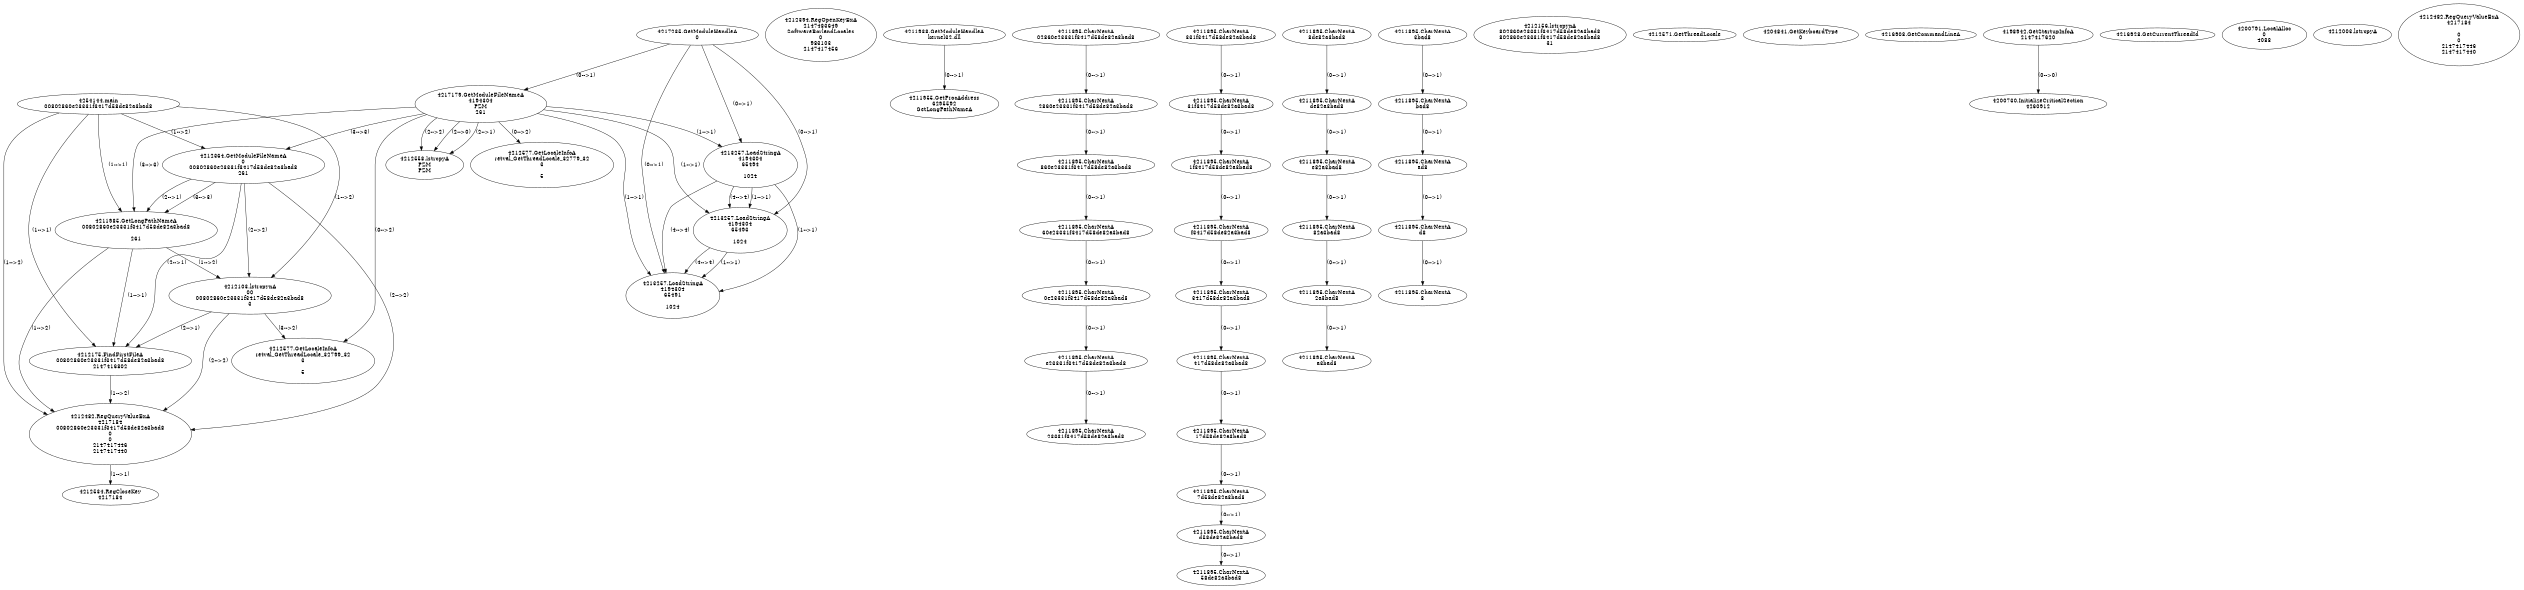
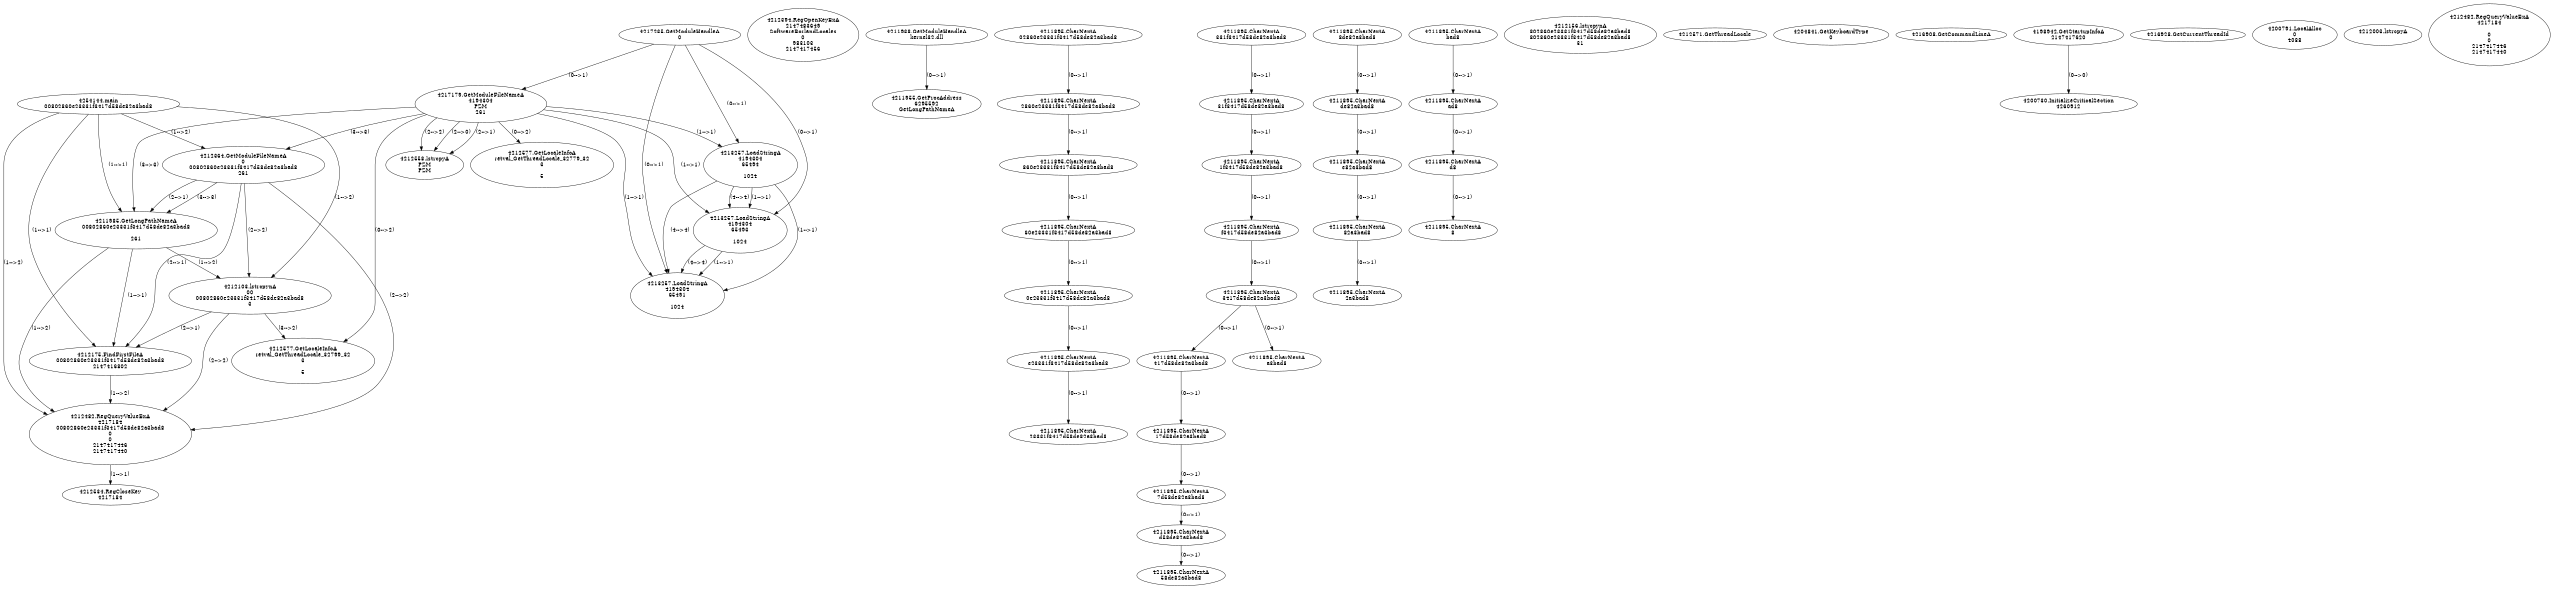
(1423, 35) -> none
(1327, 326) -> (1263, 326)
